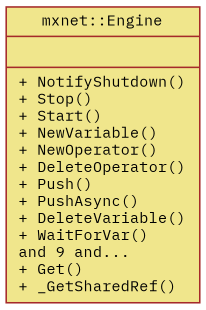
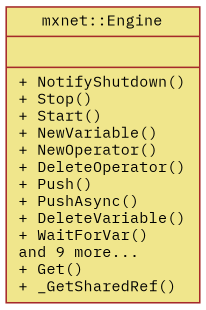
(75, 252) -> (80, 252)
